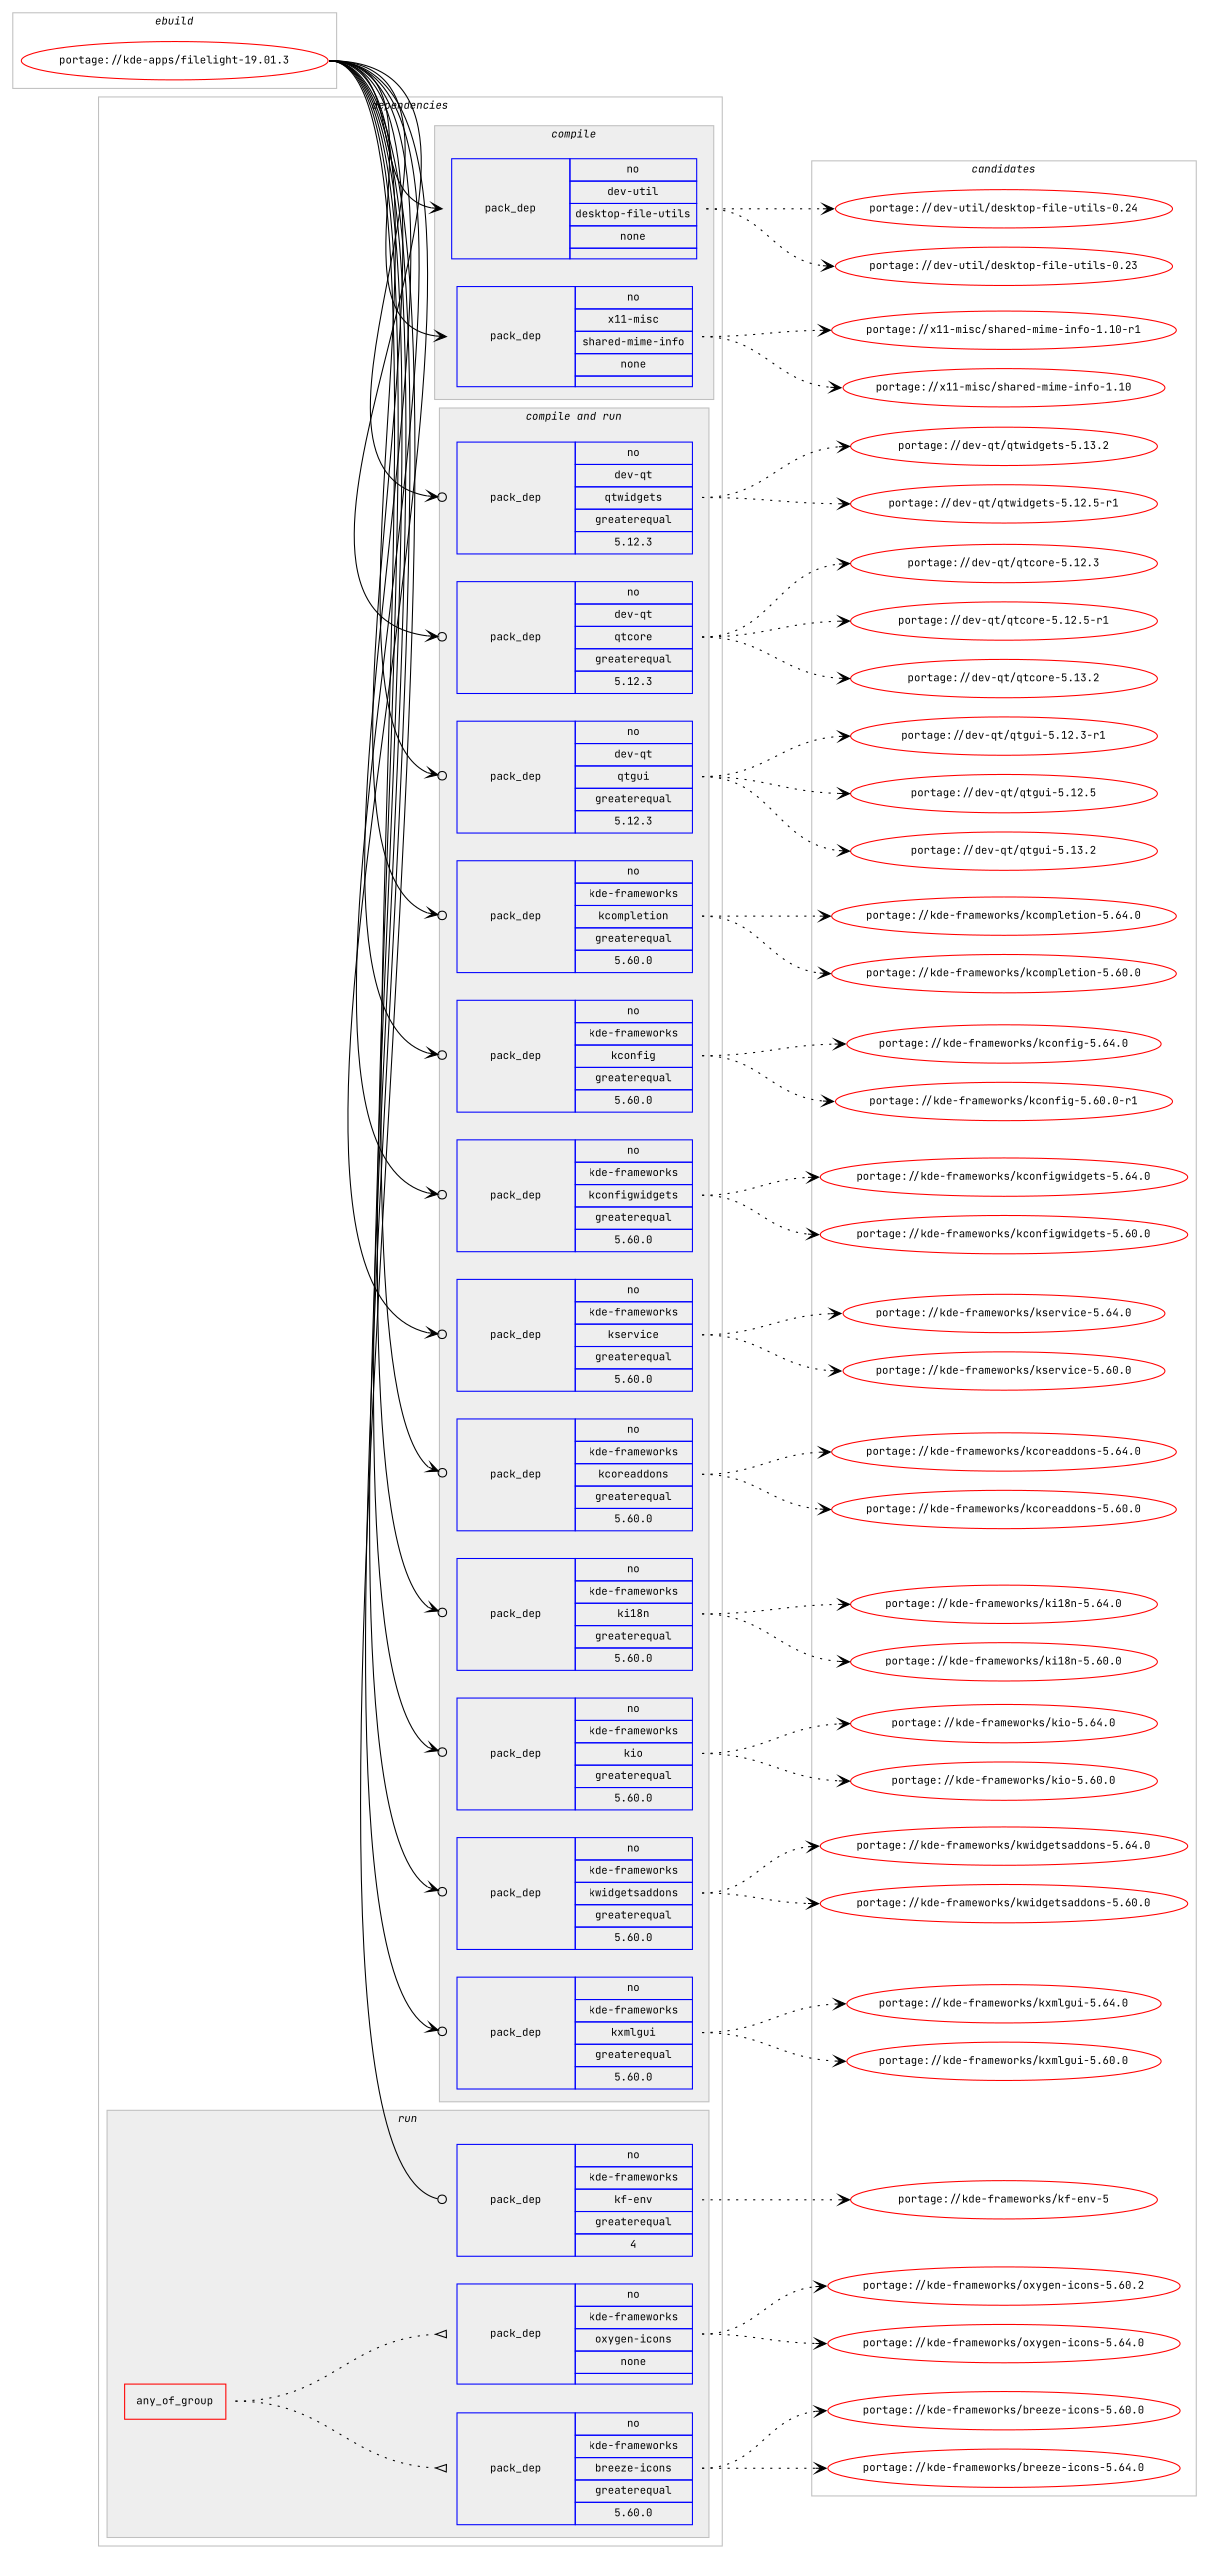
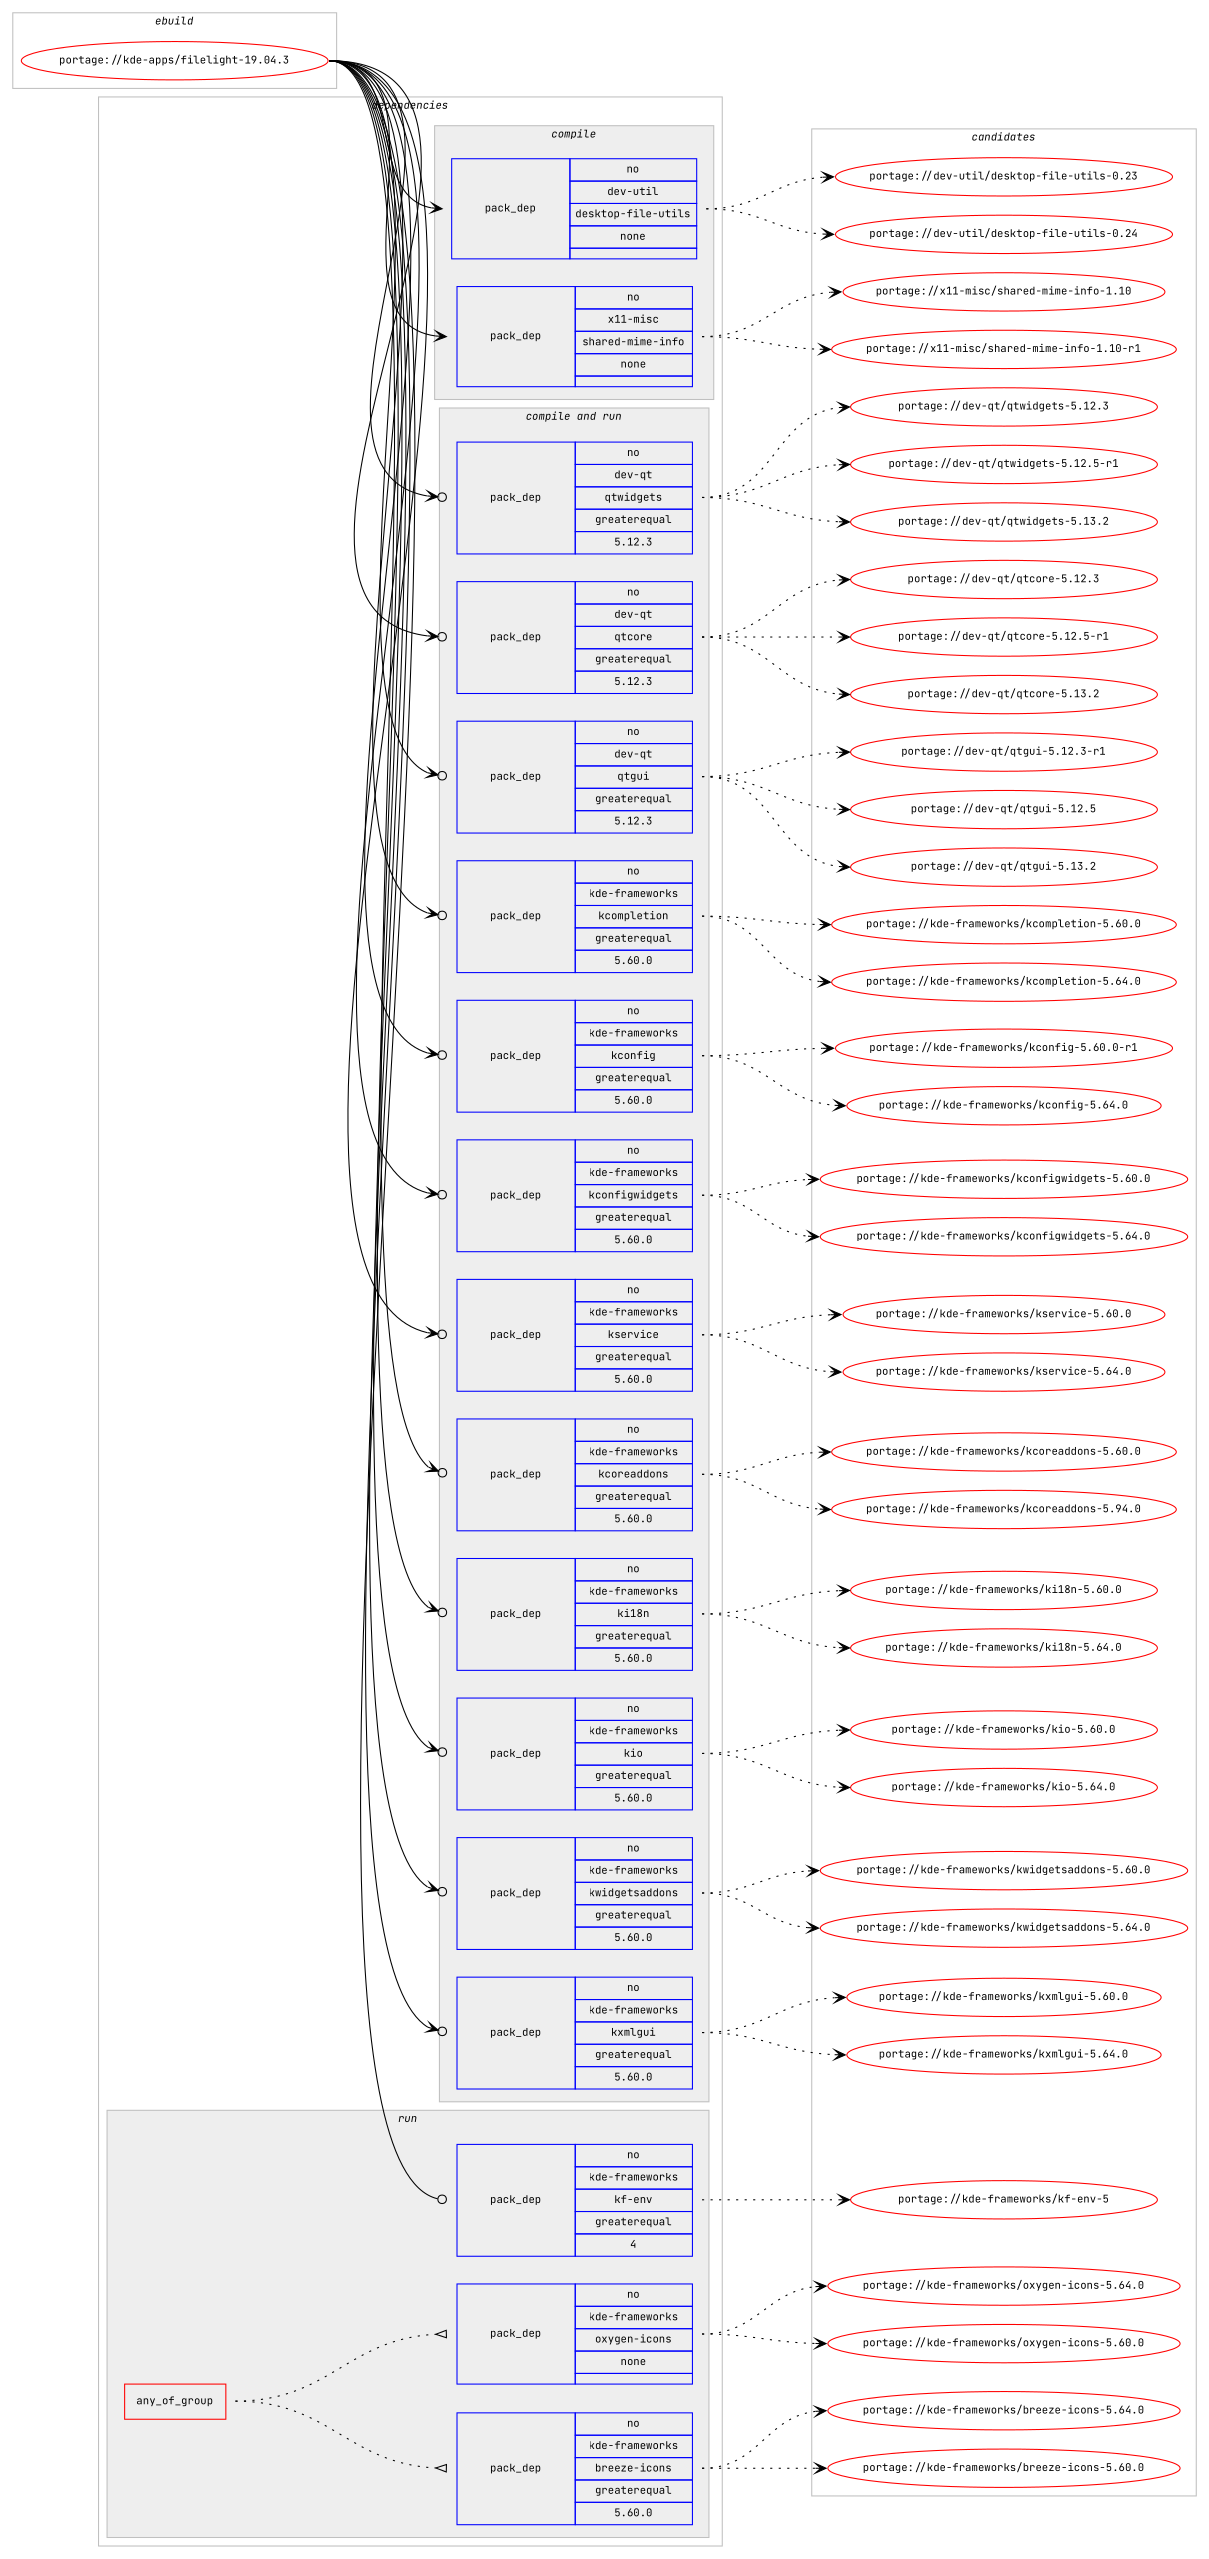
(175, 61) -> (175, 61)
none -> (1004, 407)
(1004, 1452) -> (1004, 1509)
(1004, 2286) -> (1004, 2344)
